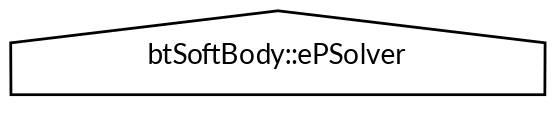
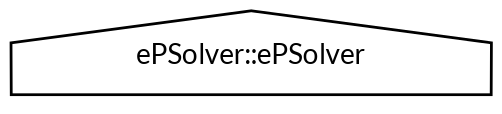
(278, 57) -> (251, 57)
